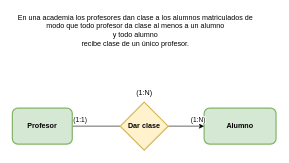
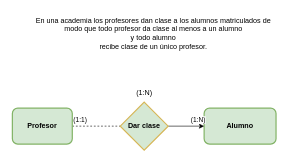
(135, 30) -> (153, 33)
(96, 126) -> (96, 126)
(144, 126) -> (144, 126)
